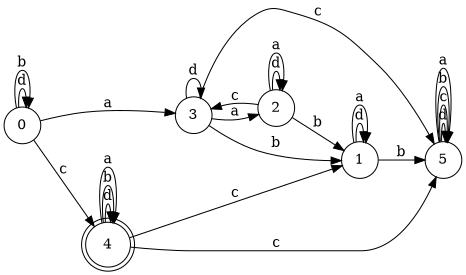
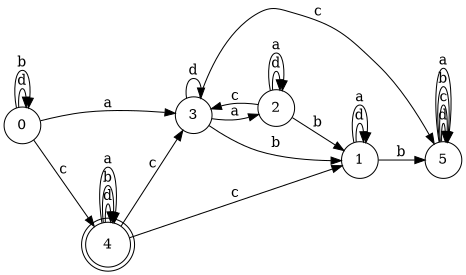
(296, 251) -> (149, 183)
